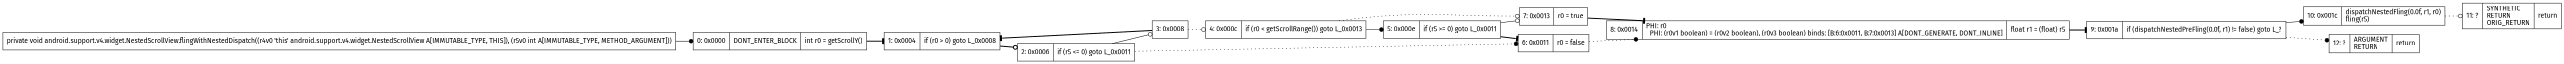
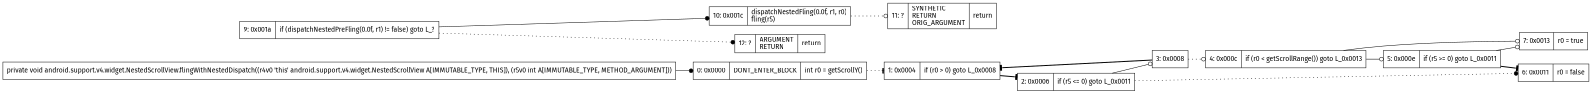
(1427, 14) -> (1429, 43)
(2508, 23) -> (939, 23)
(1373, 30) -> (1373, 59)
(1838, 30) -> none
(874, 41) -> (874, 71)
(1007, 47) -> (1007, 76)
